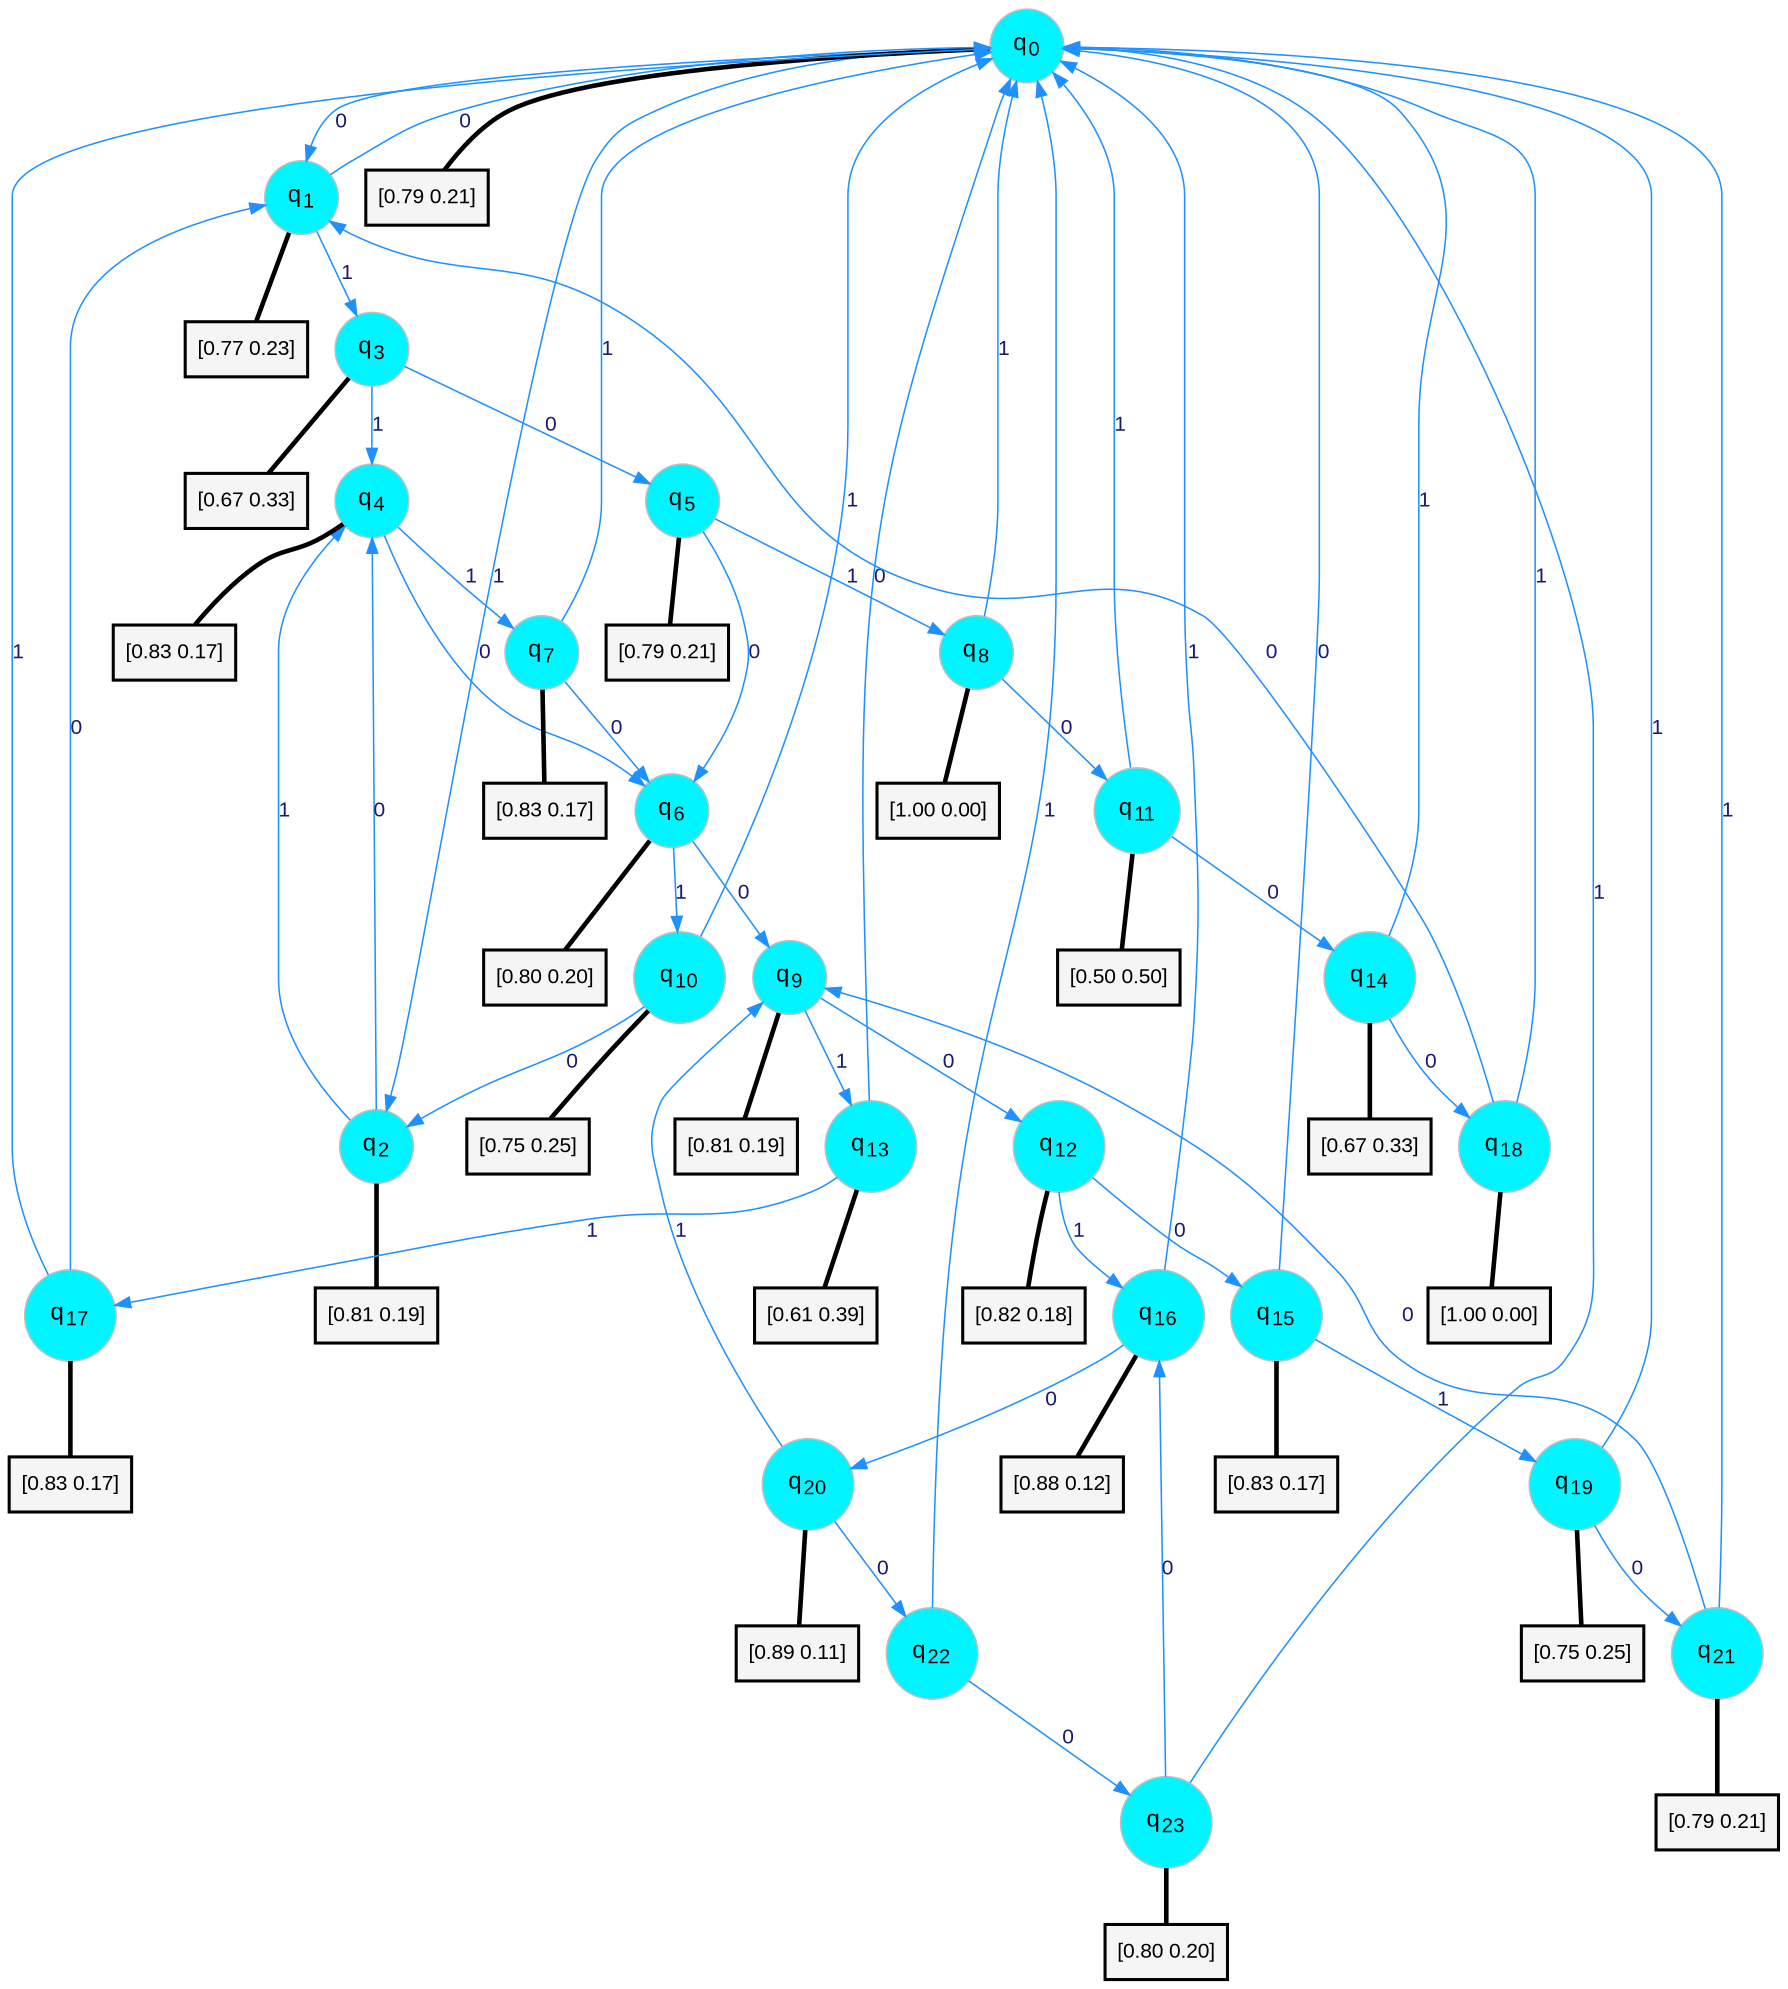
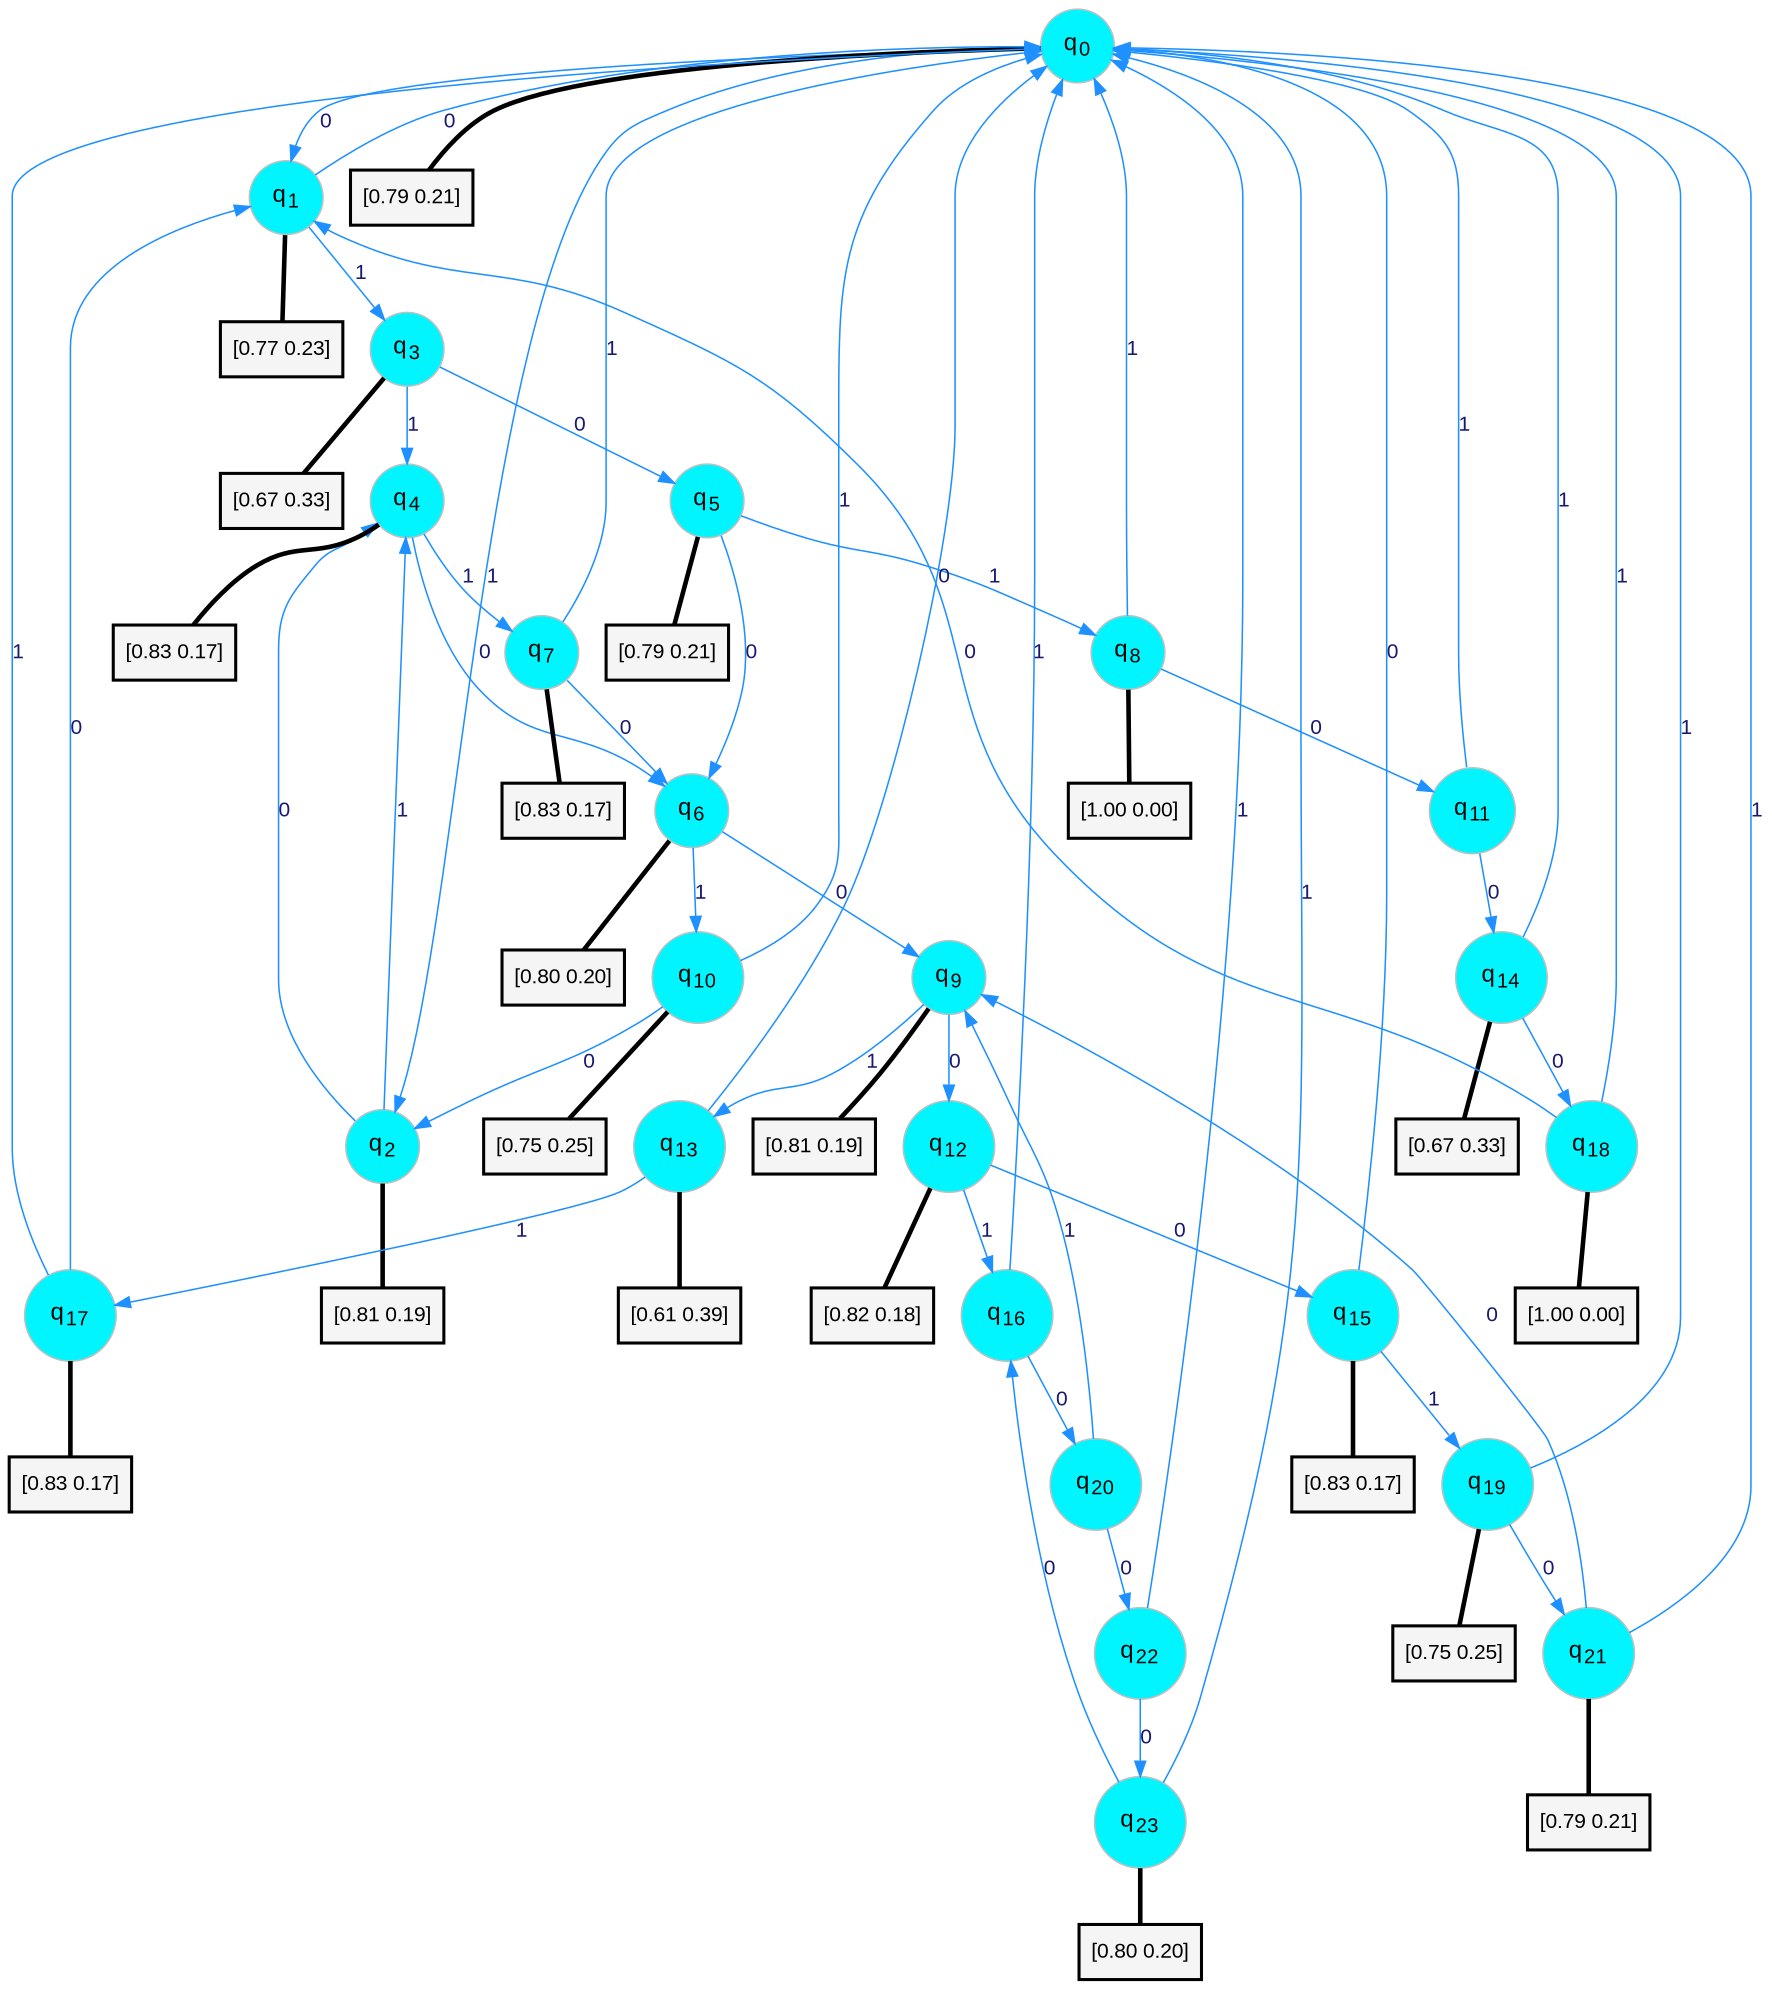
(1119, 978) -> none
(1062, 1485) -> none
(797, 1653) -> none
